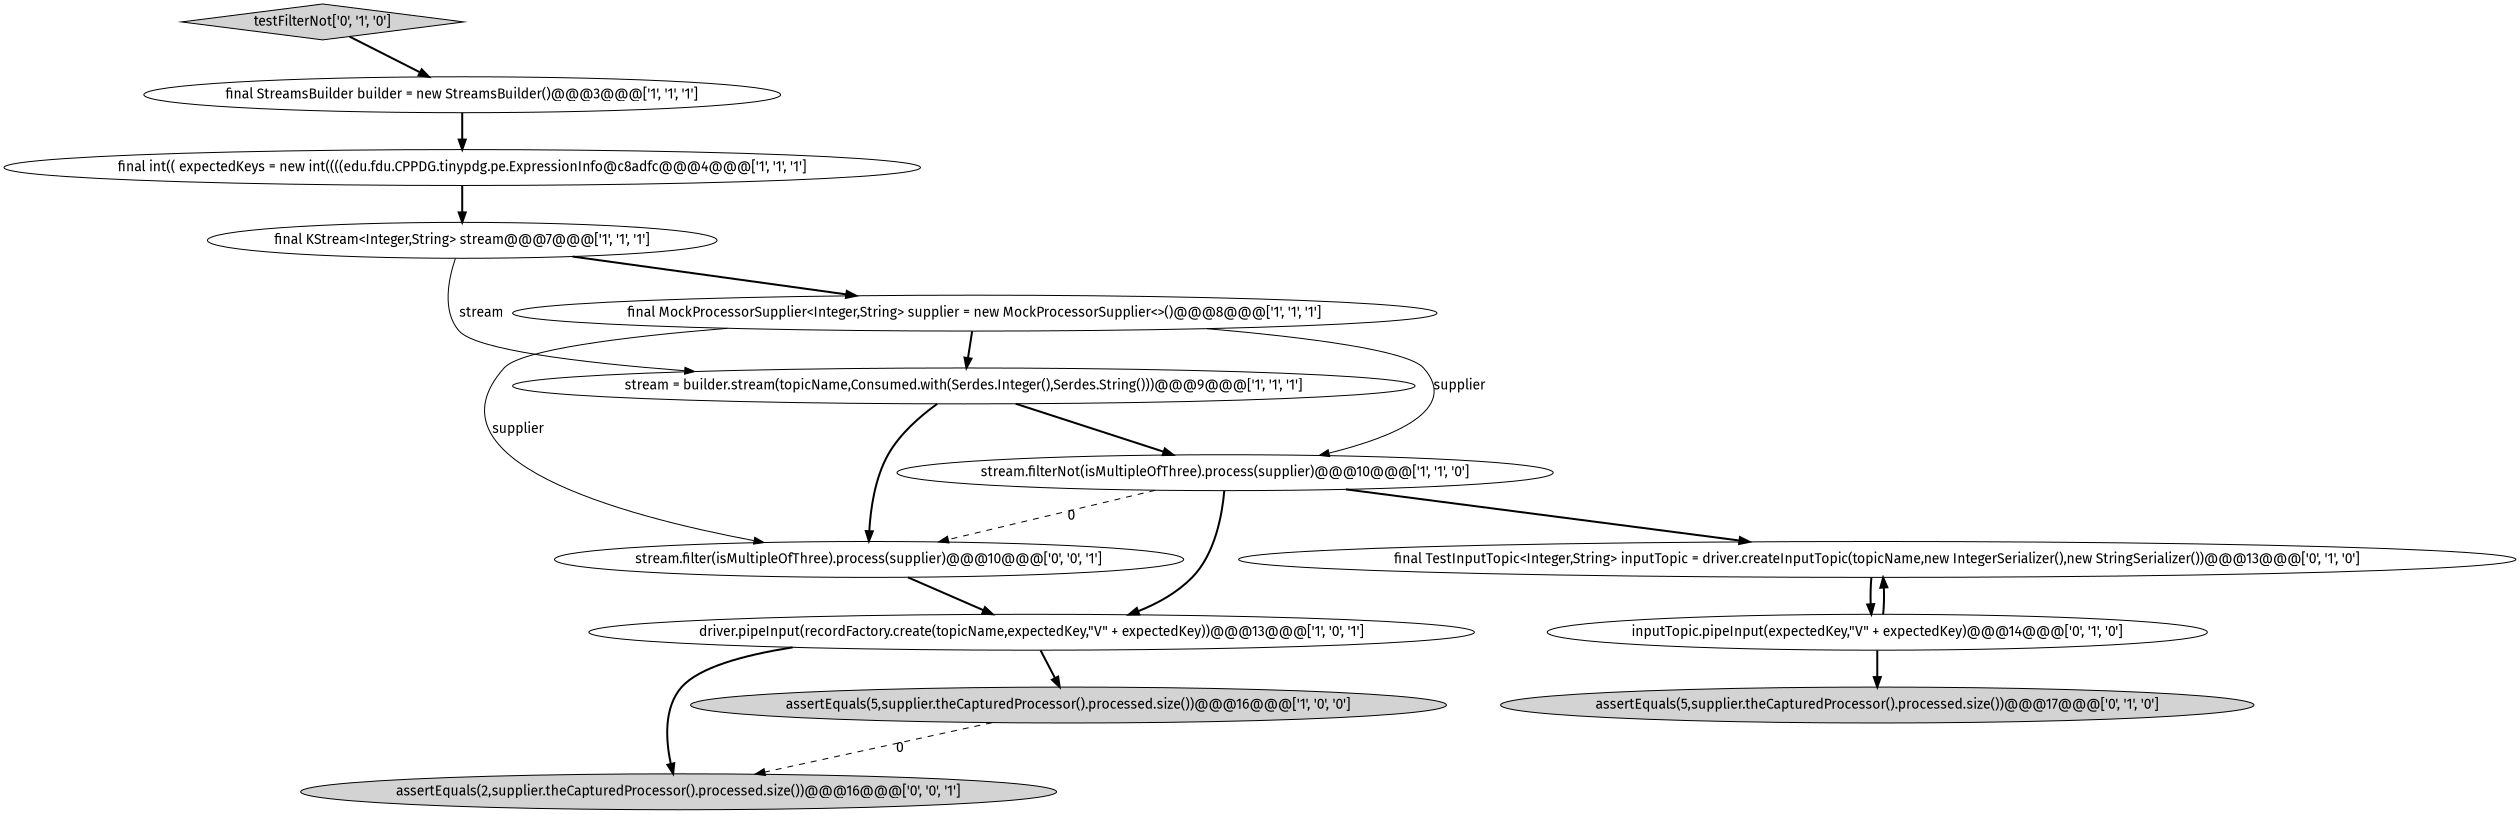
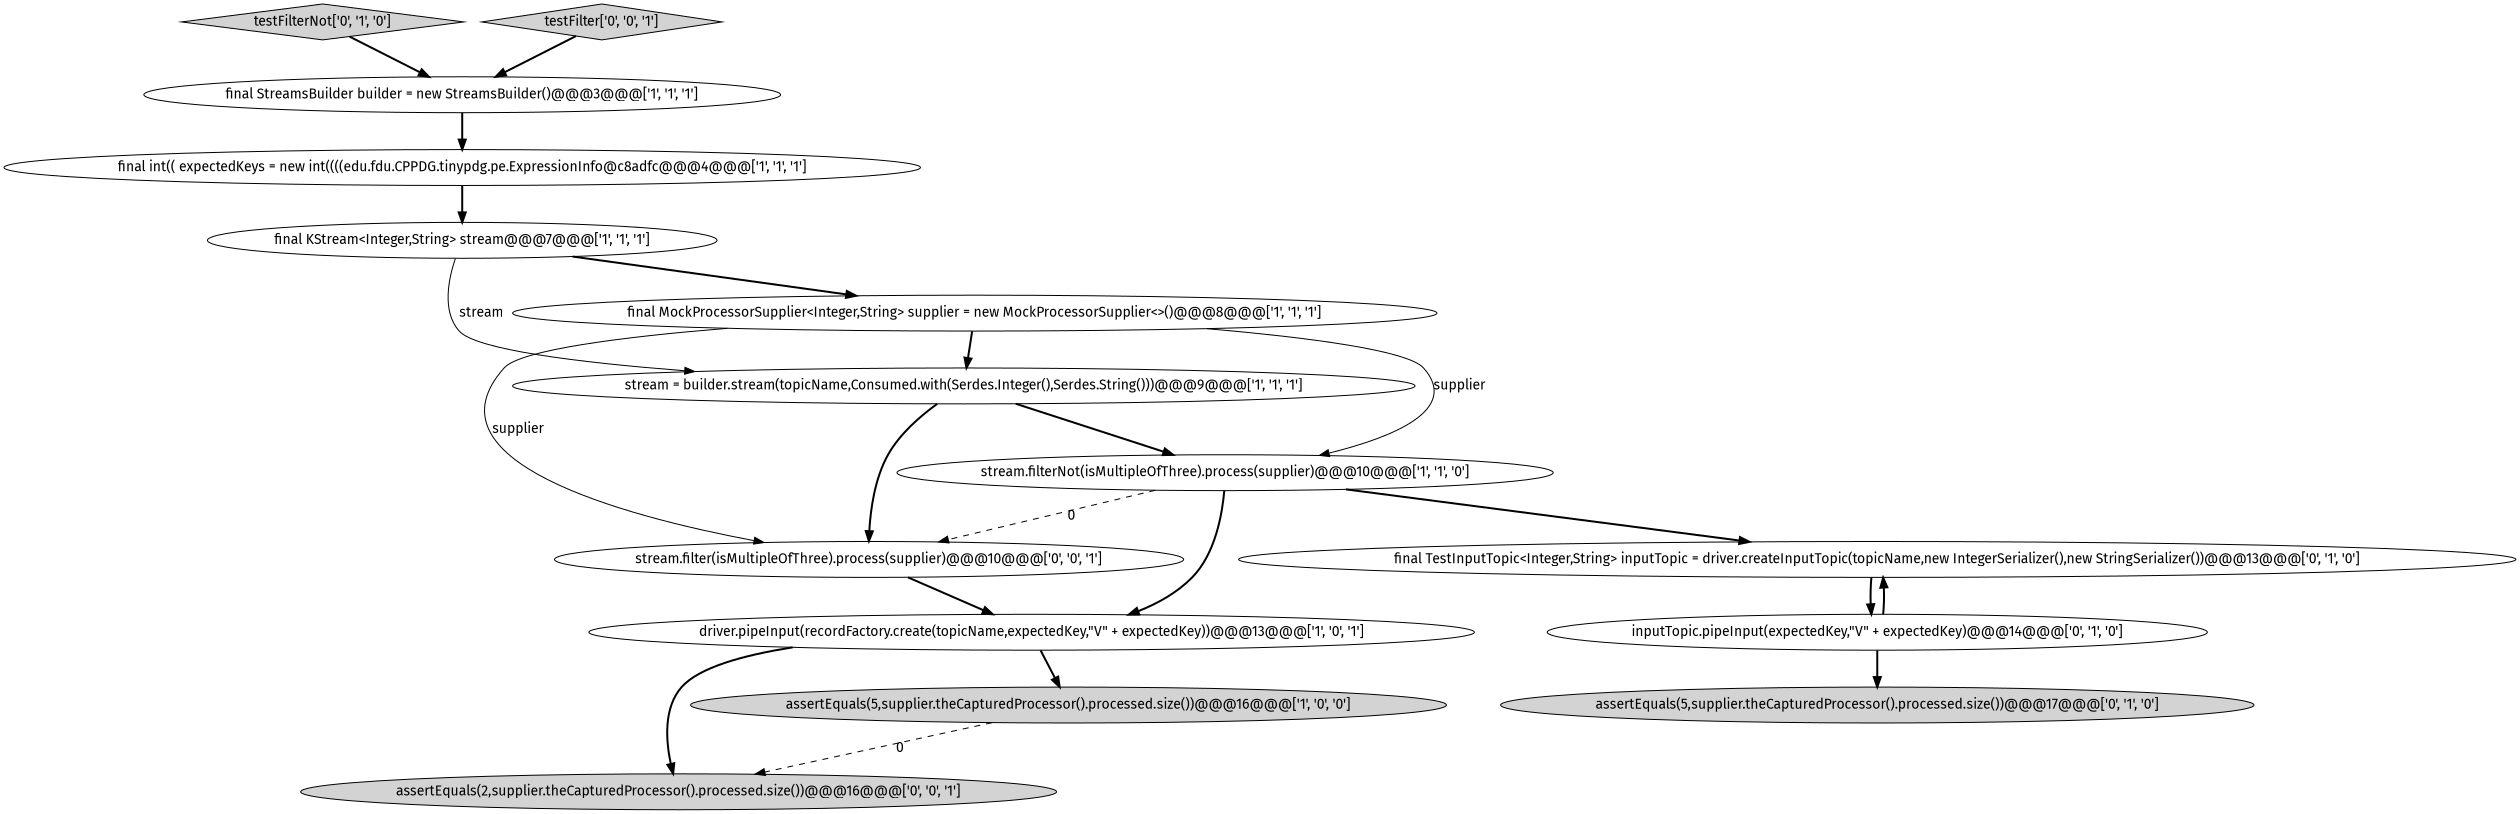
none -> (602, 22)
